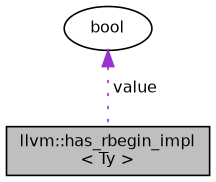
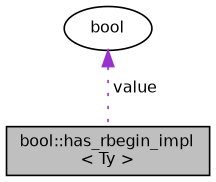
(108, 151) -> (108, 151)
